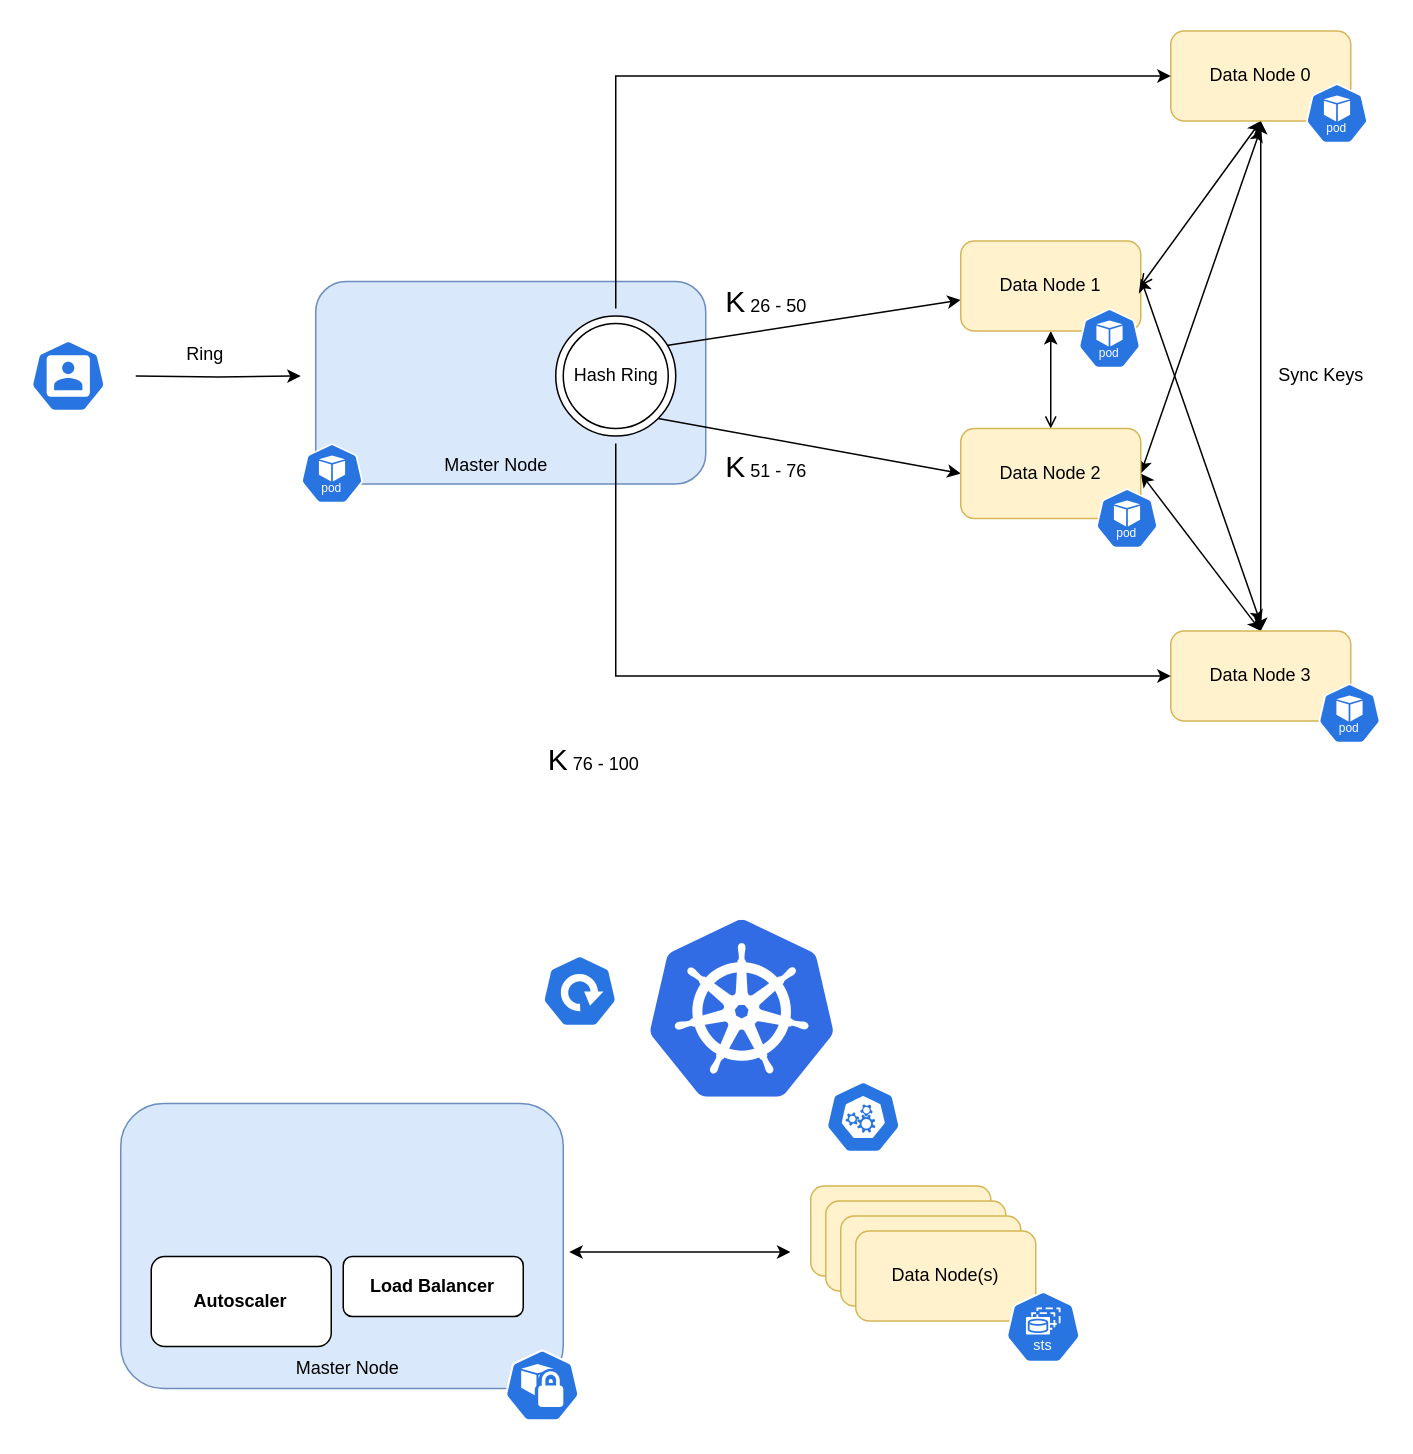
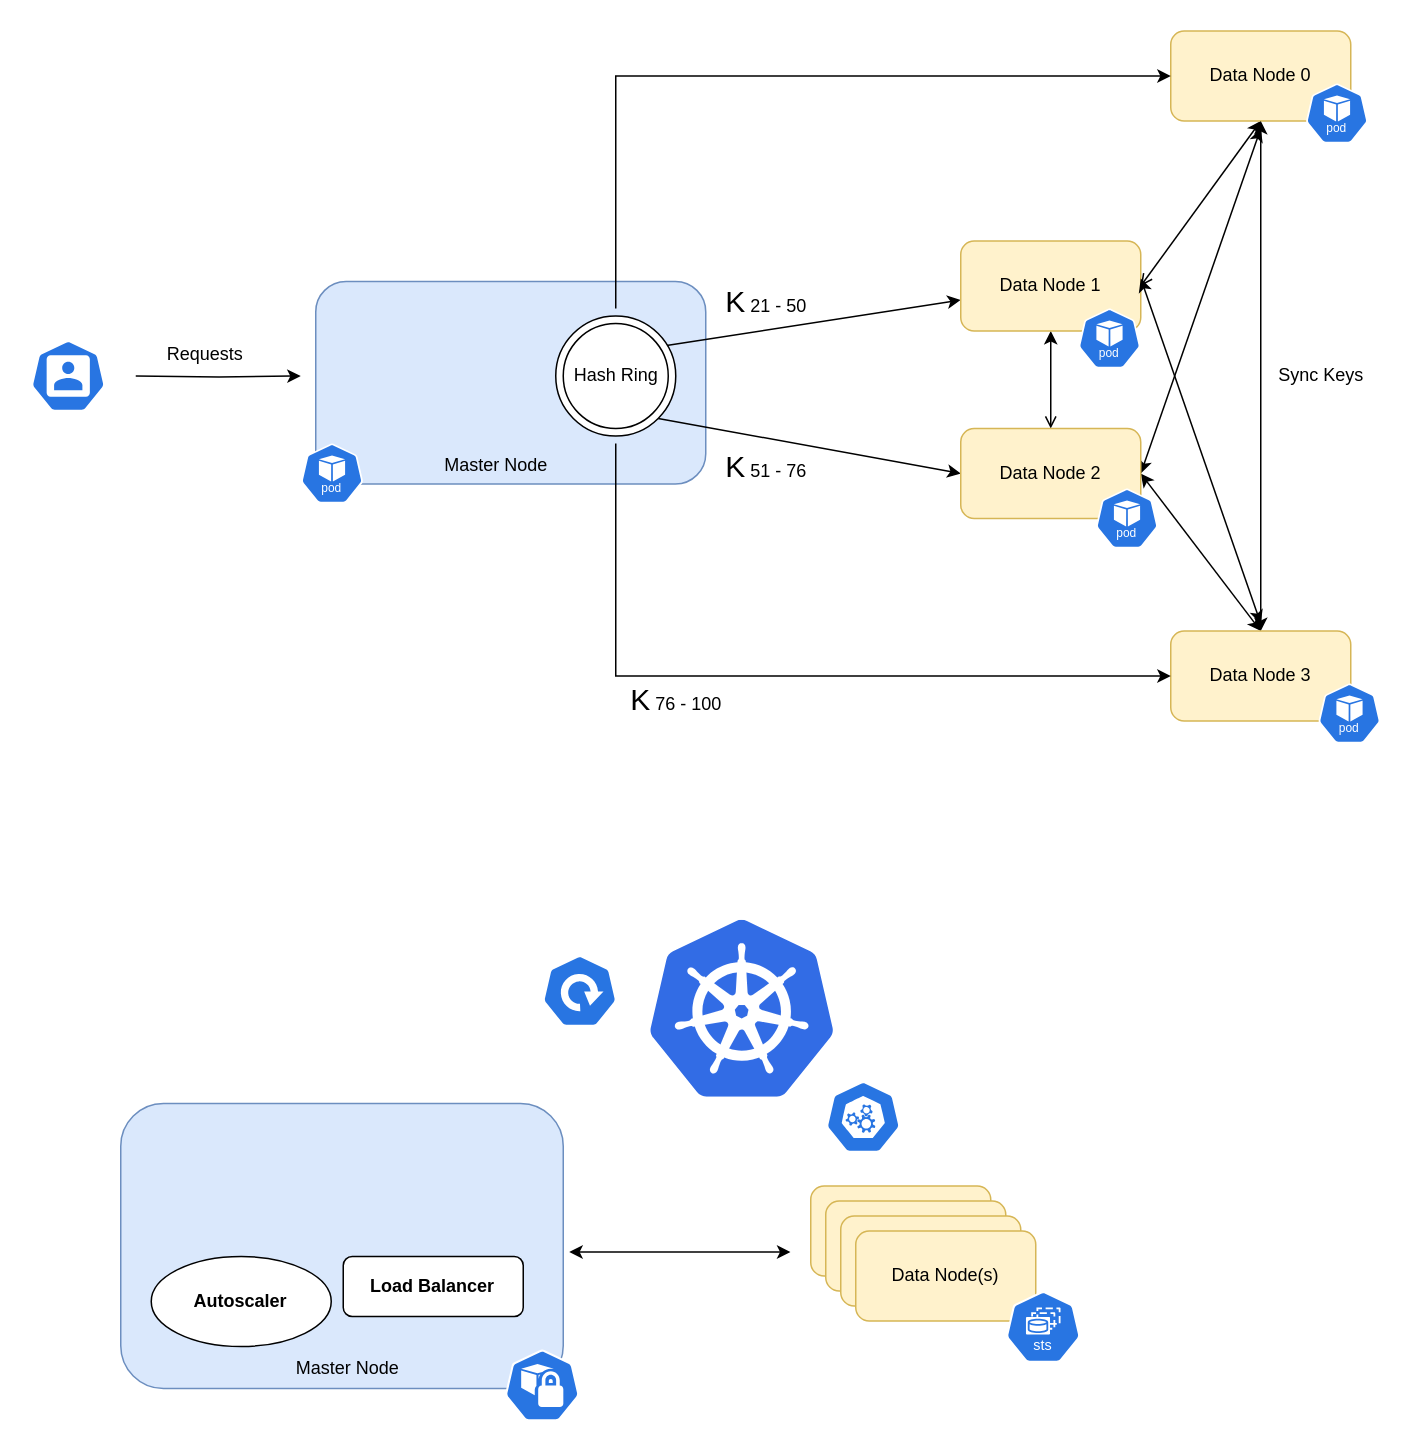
(767, 301) -> (767, 301)
(206, 355) -> (206, 355)
(593, 758) -> (676, 698)
(241, 1301) -> (241, 1301)
